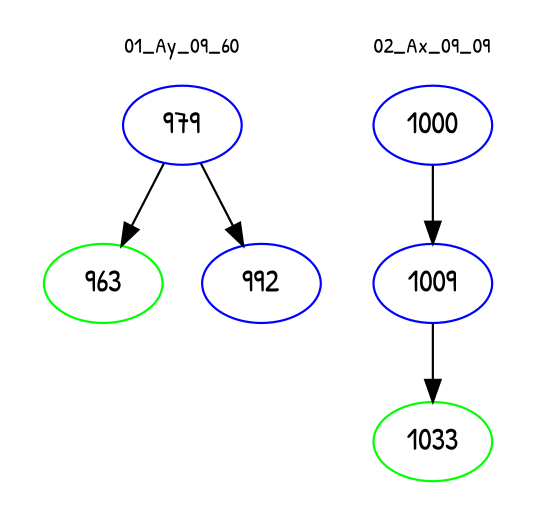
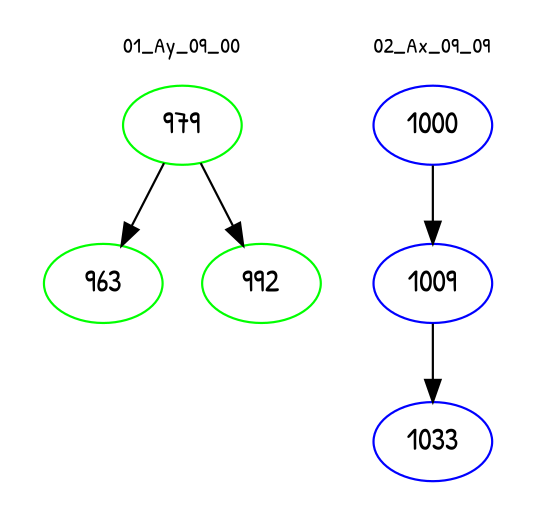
(182, 47) -> (182, 47)
(182, 125) -> (182, 125)
(261, 283) -> (261, 283)
(433, 442) -> (433, 442)
